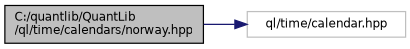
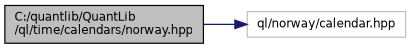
(326, 24) -> (326, 24)
